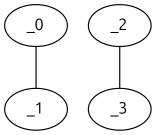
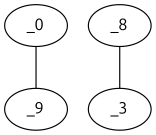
(120, 26) -> (120, 26)
(36, 109) -> (36, 109)
